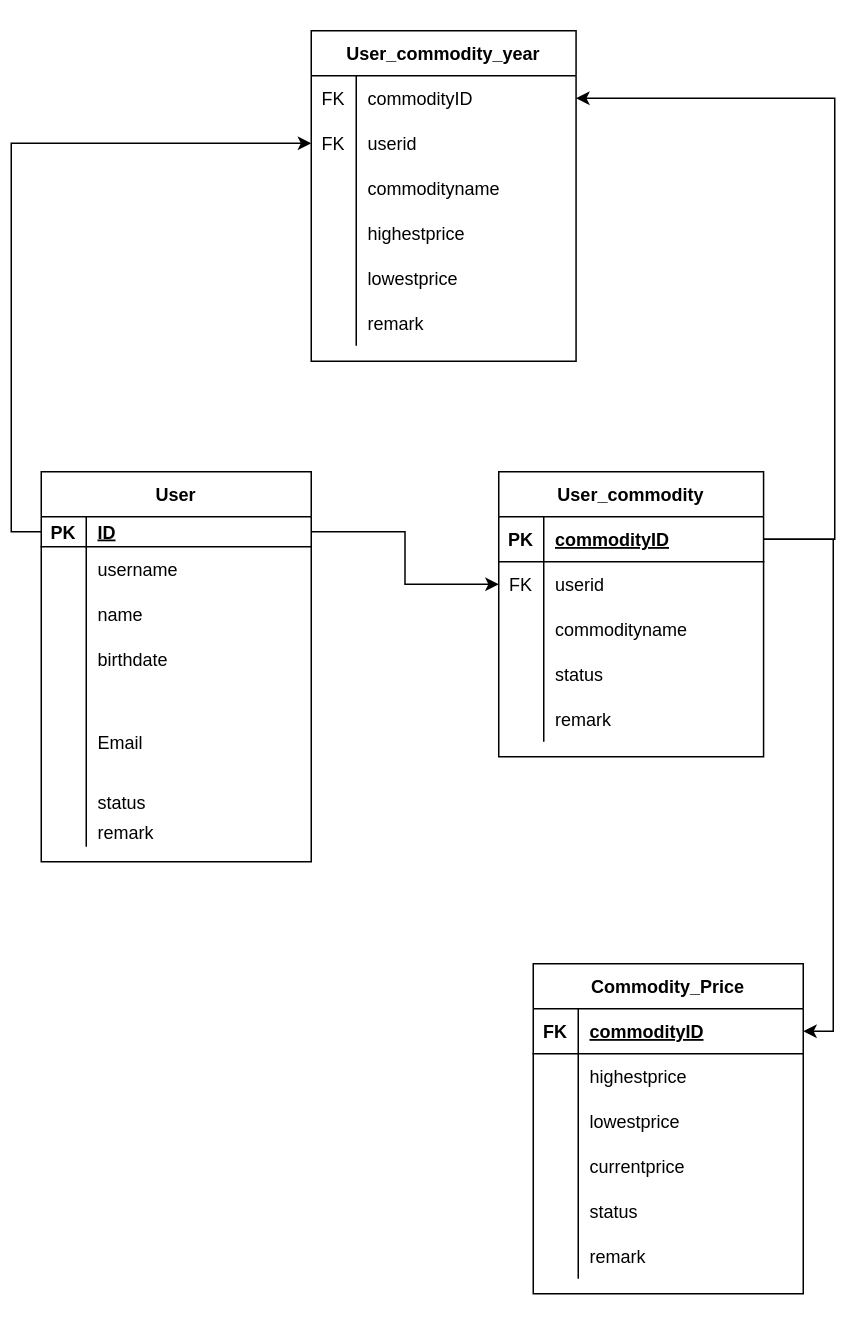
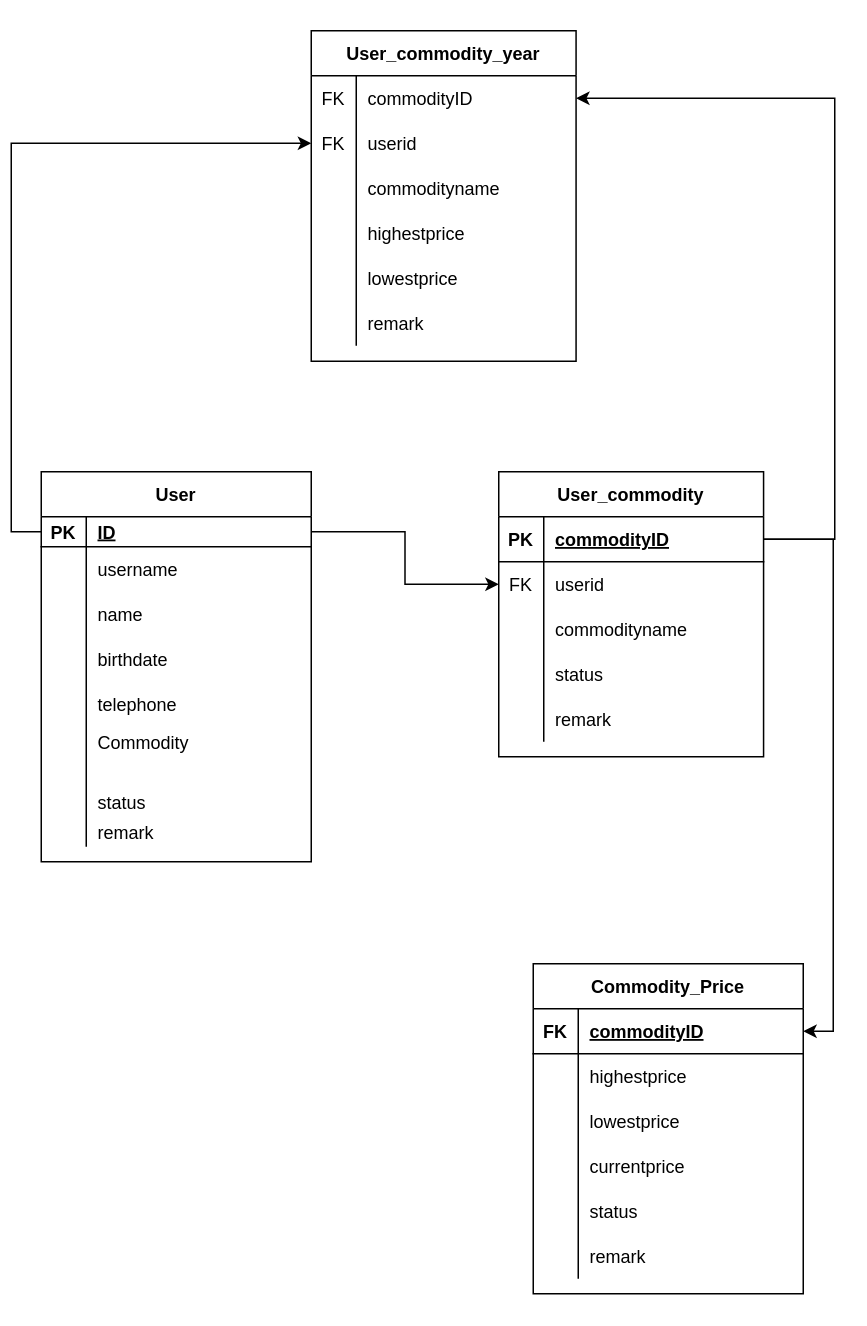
none -> (199, 704)
(118, 743) -> (141, 743)
